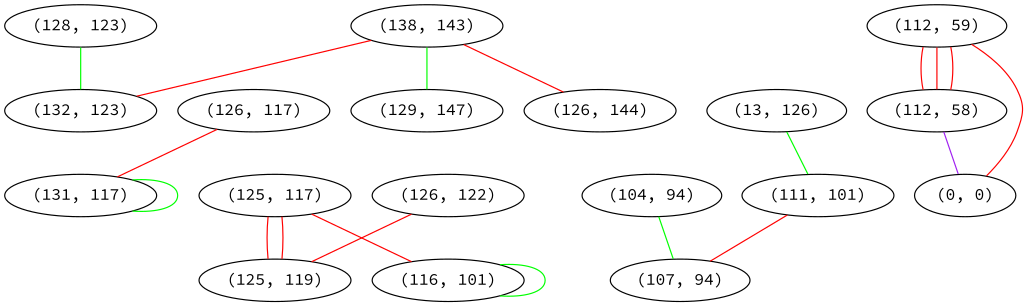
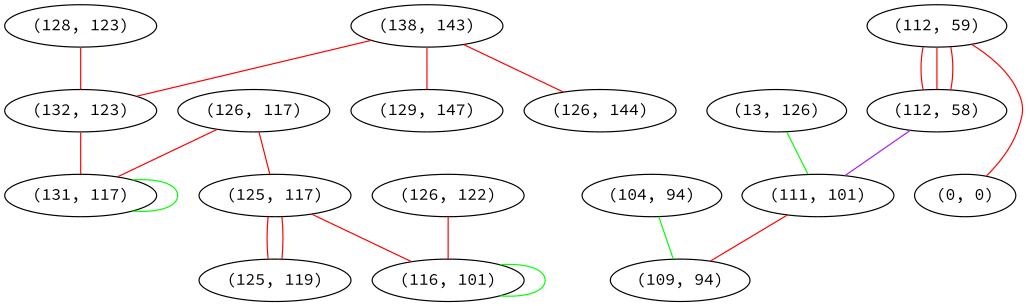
(81, 68) -> (81, 68)
(427, 68) -> (427, 68)
none -> (81, 153)
none -> (264, 153)
(951, 153) -> (878, 153)
(372, 233) -> (448, 238)
(680, 280) -> (680, 280)
